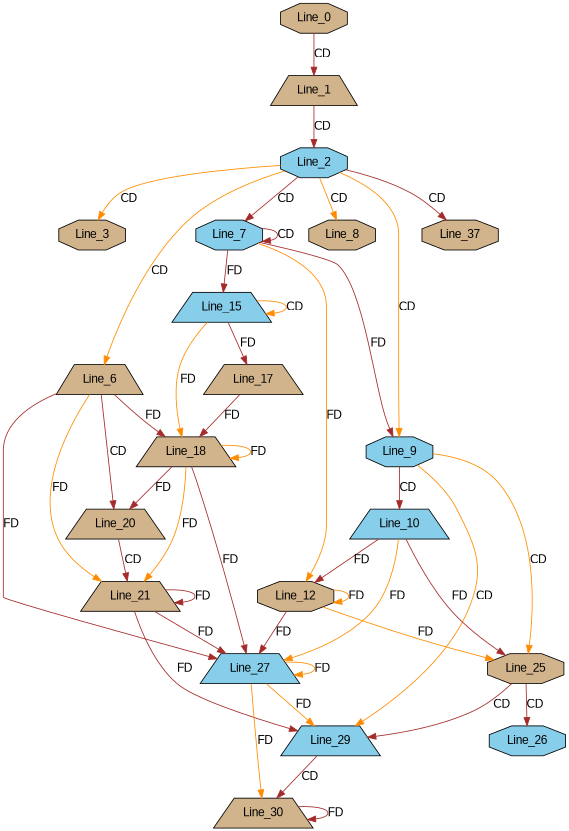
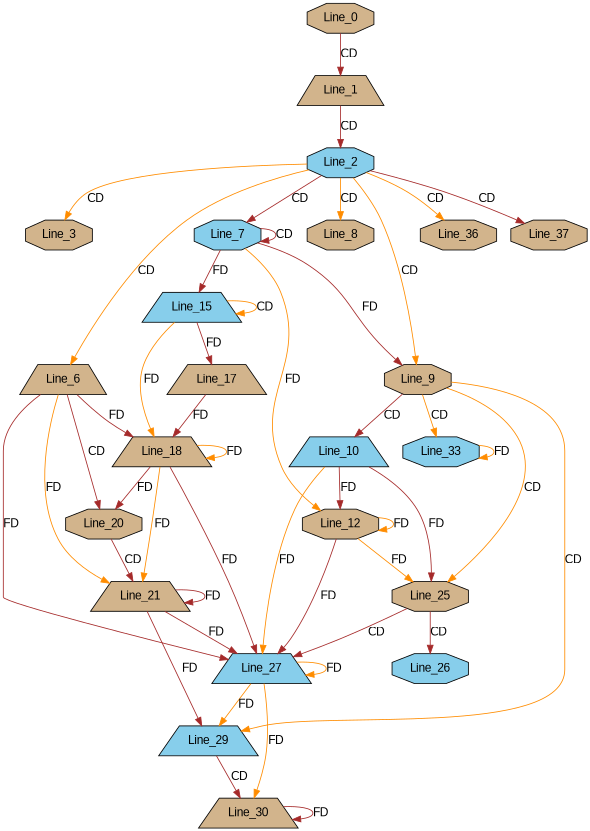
none -> (458, 235)
(399, 452) -> (418, 380)
none -> (441, 452)
(115, 524) -> (104, 524)
(448, 721) -> (355, 633)
